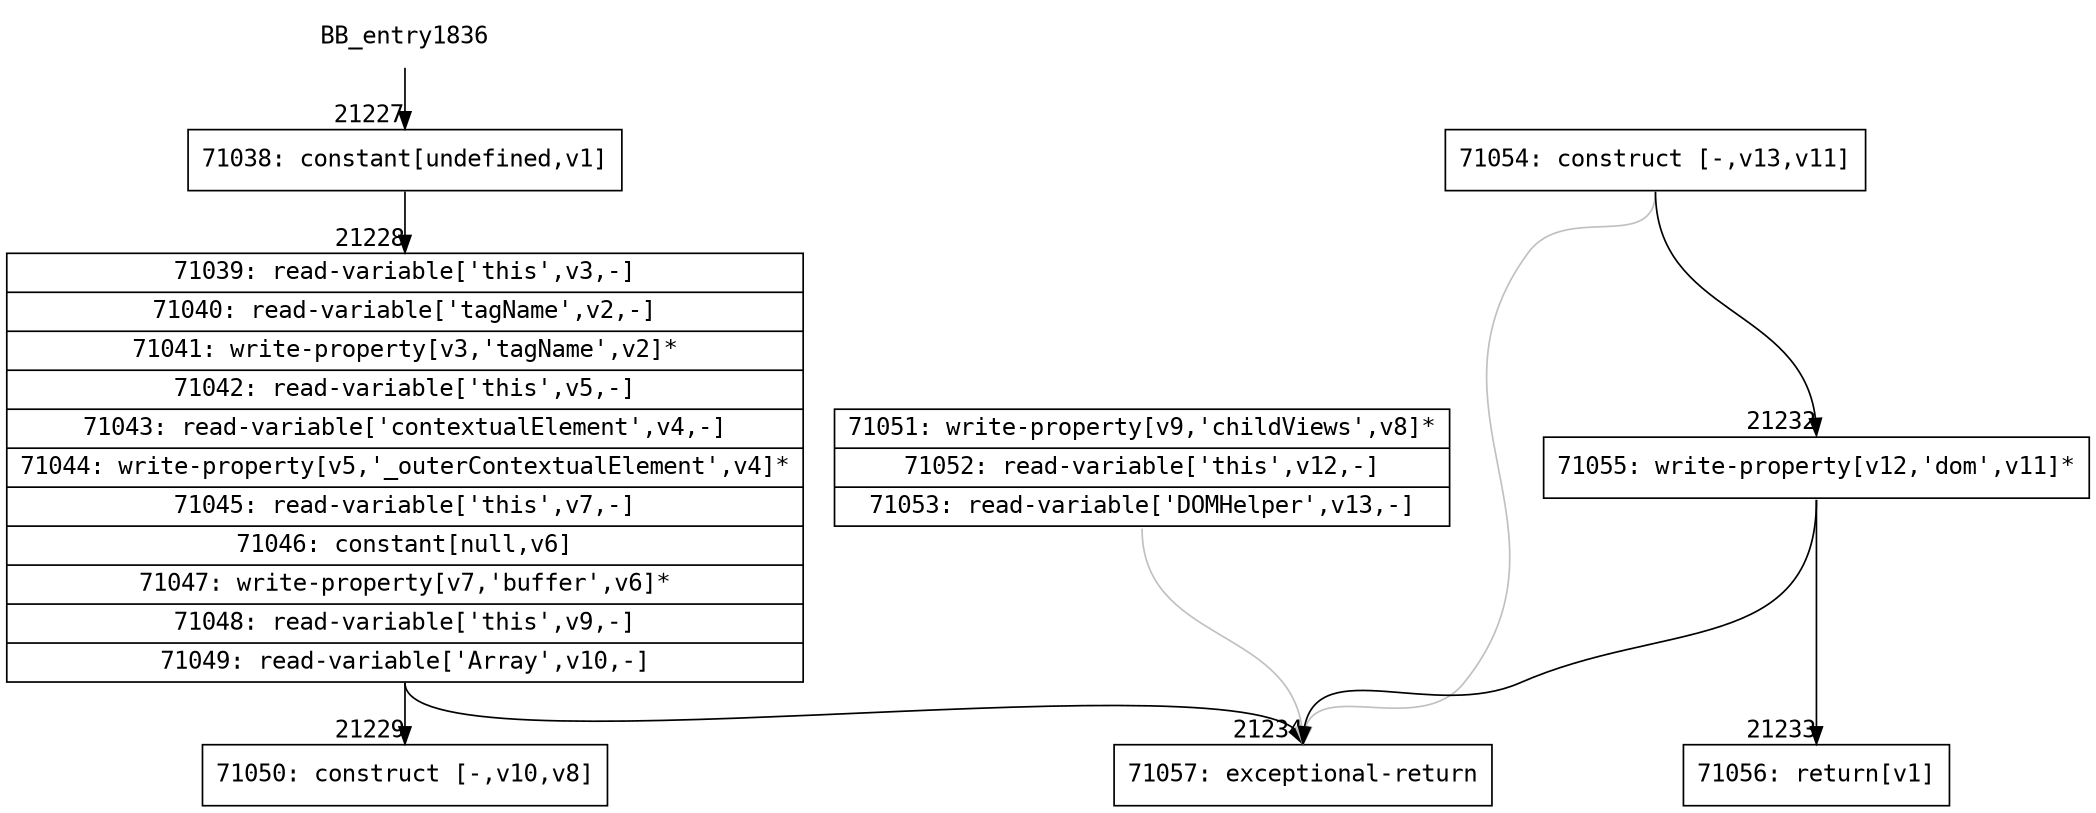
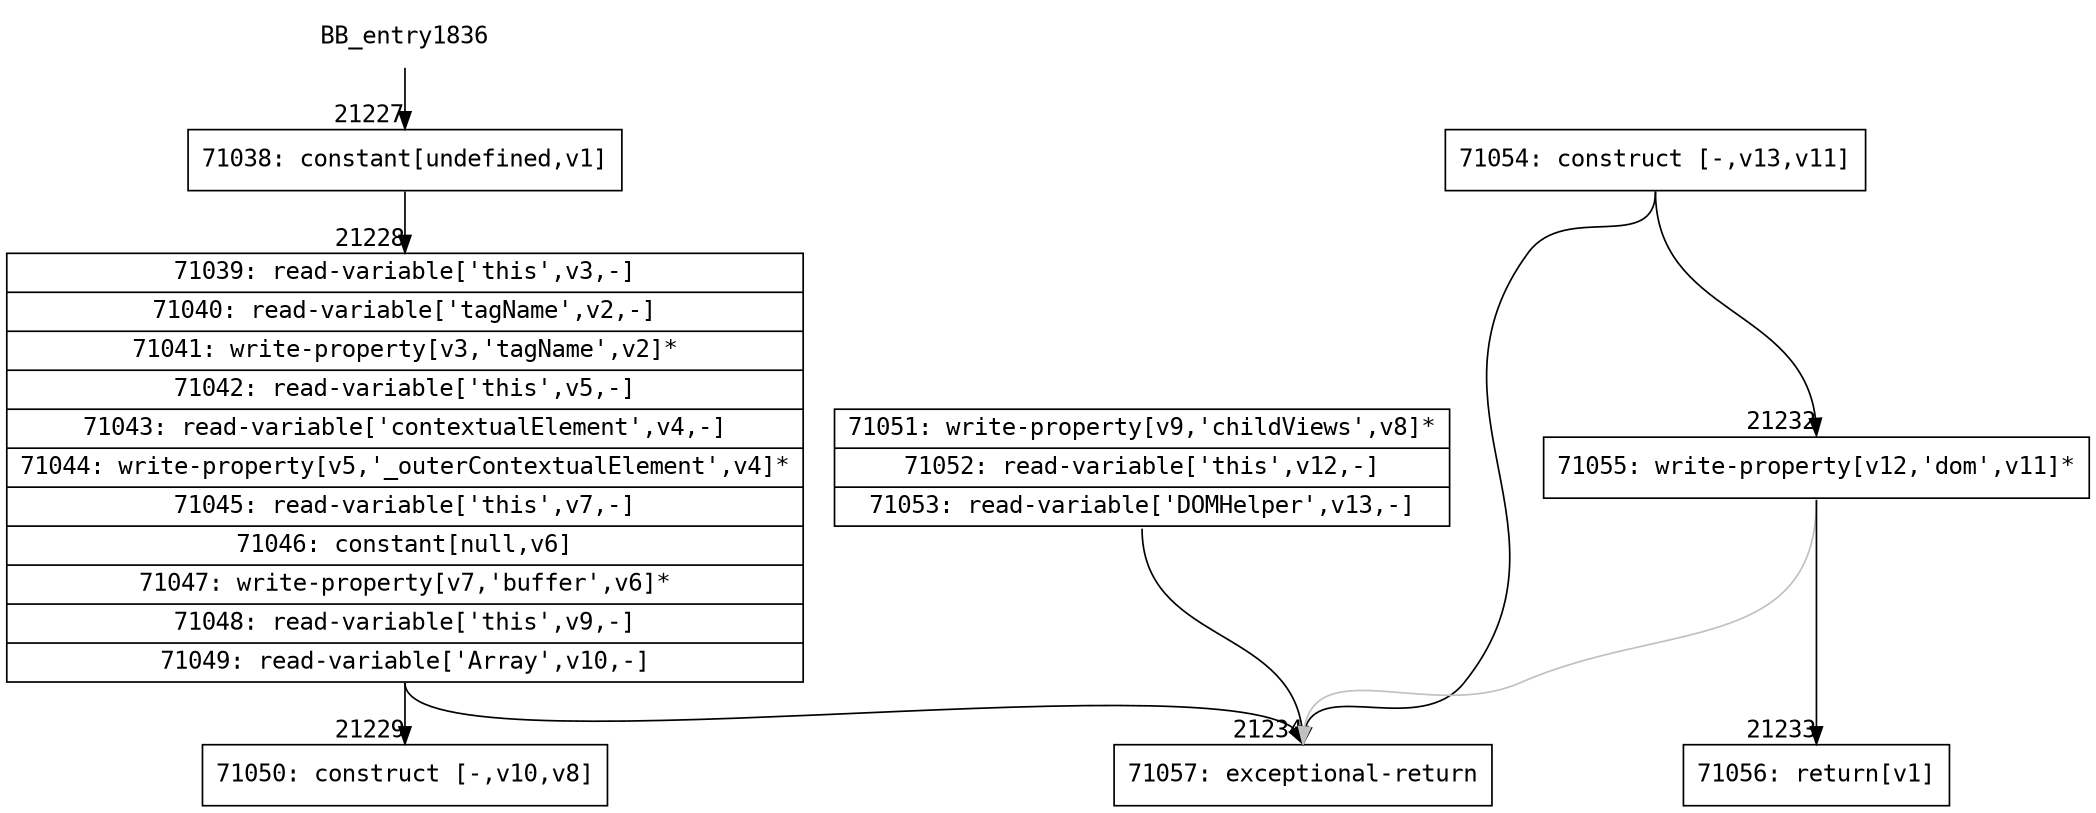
(1500, 478) -> (1500, 478)
(1215, 632) -> (1215, 632)
(1589, 659) -> (1589, 659)
